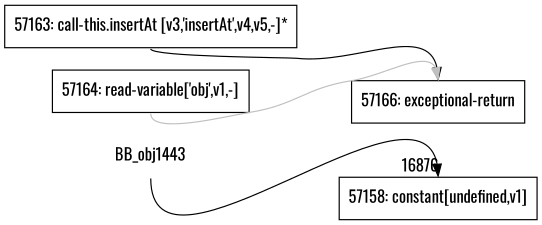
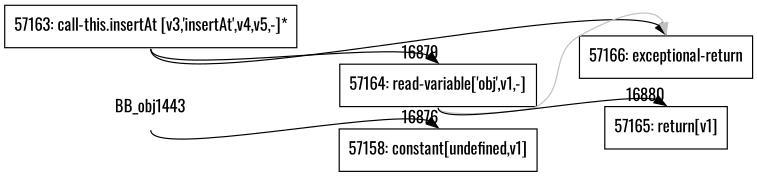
none -> (288, 56)
none -> (666, 128)
